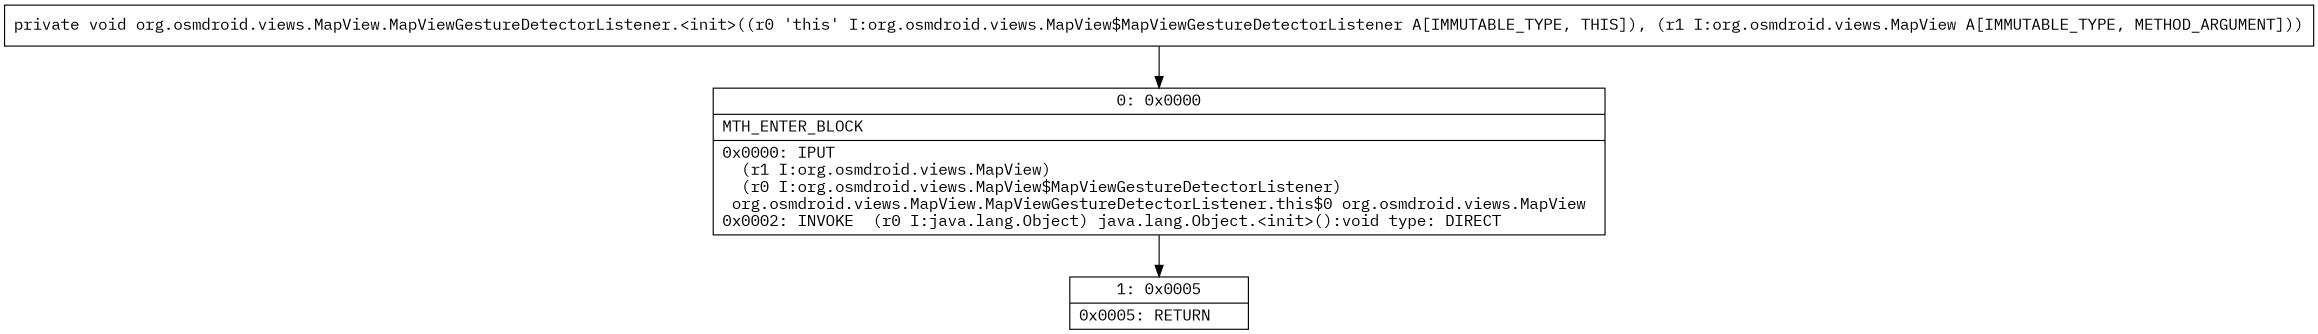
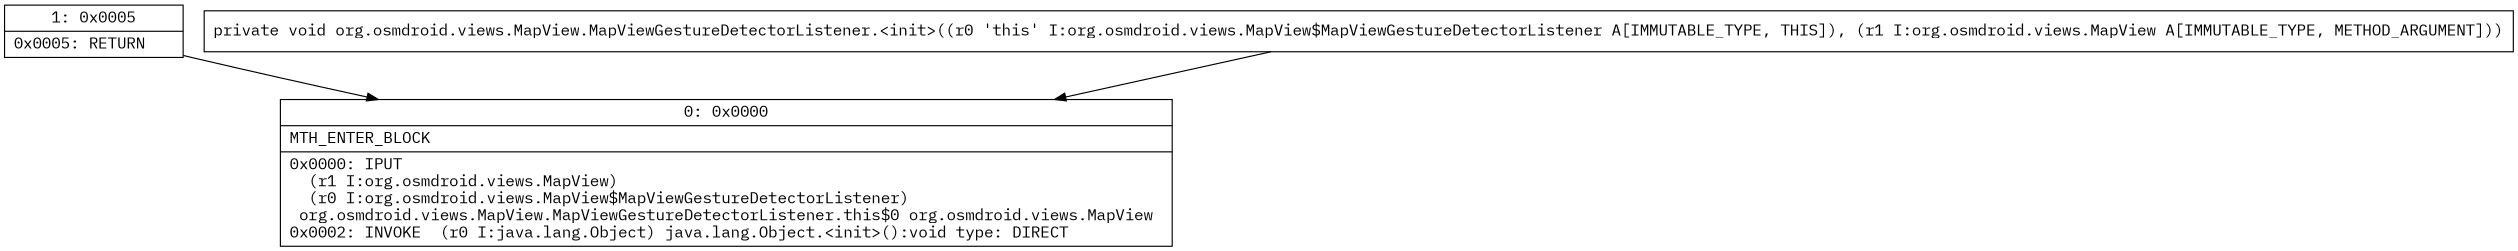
(1159, 250) -> (275, 77)
